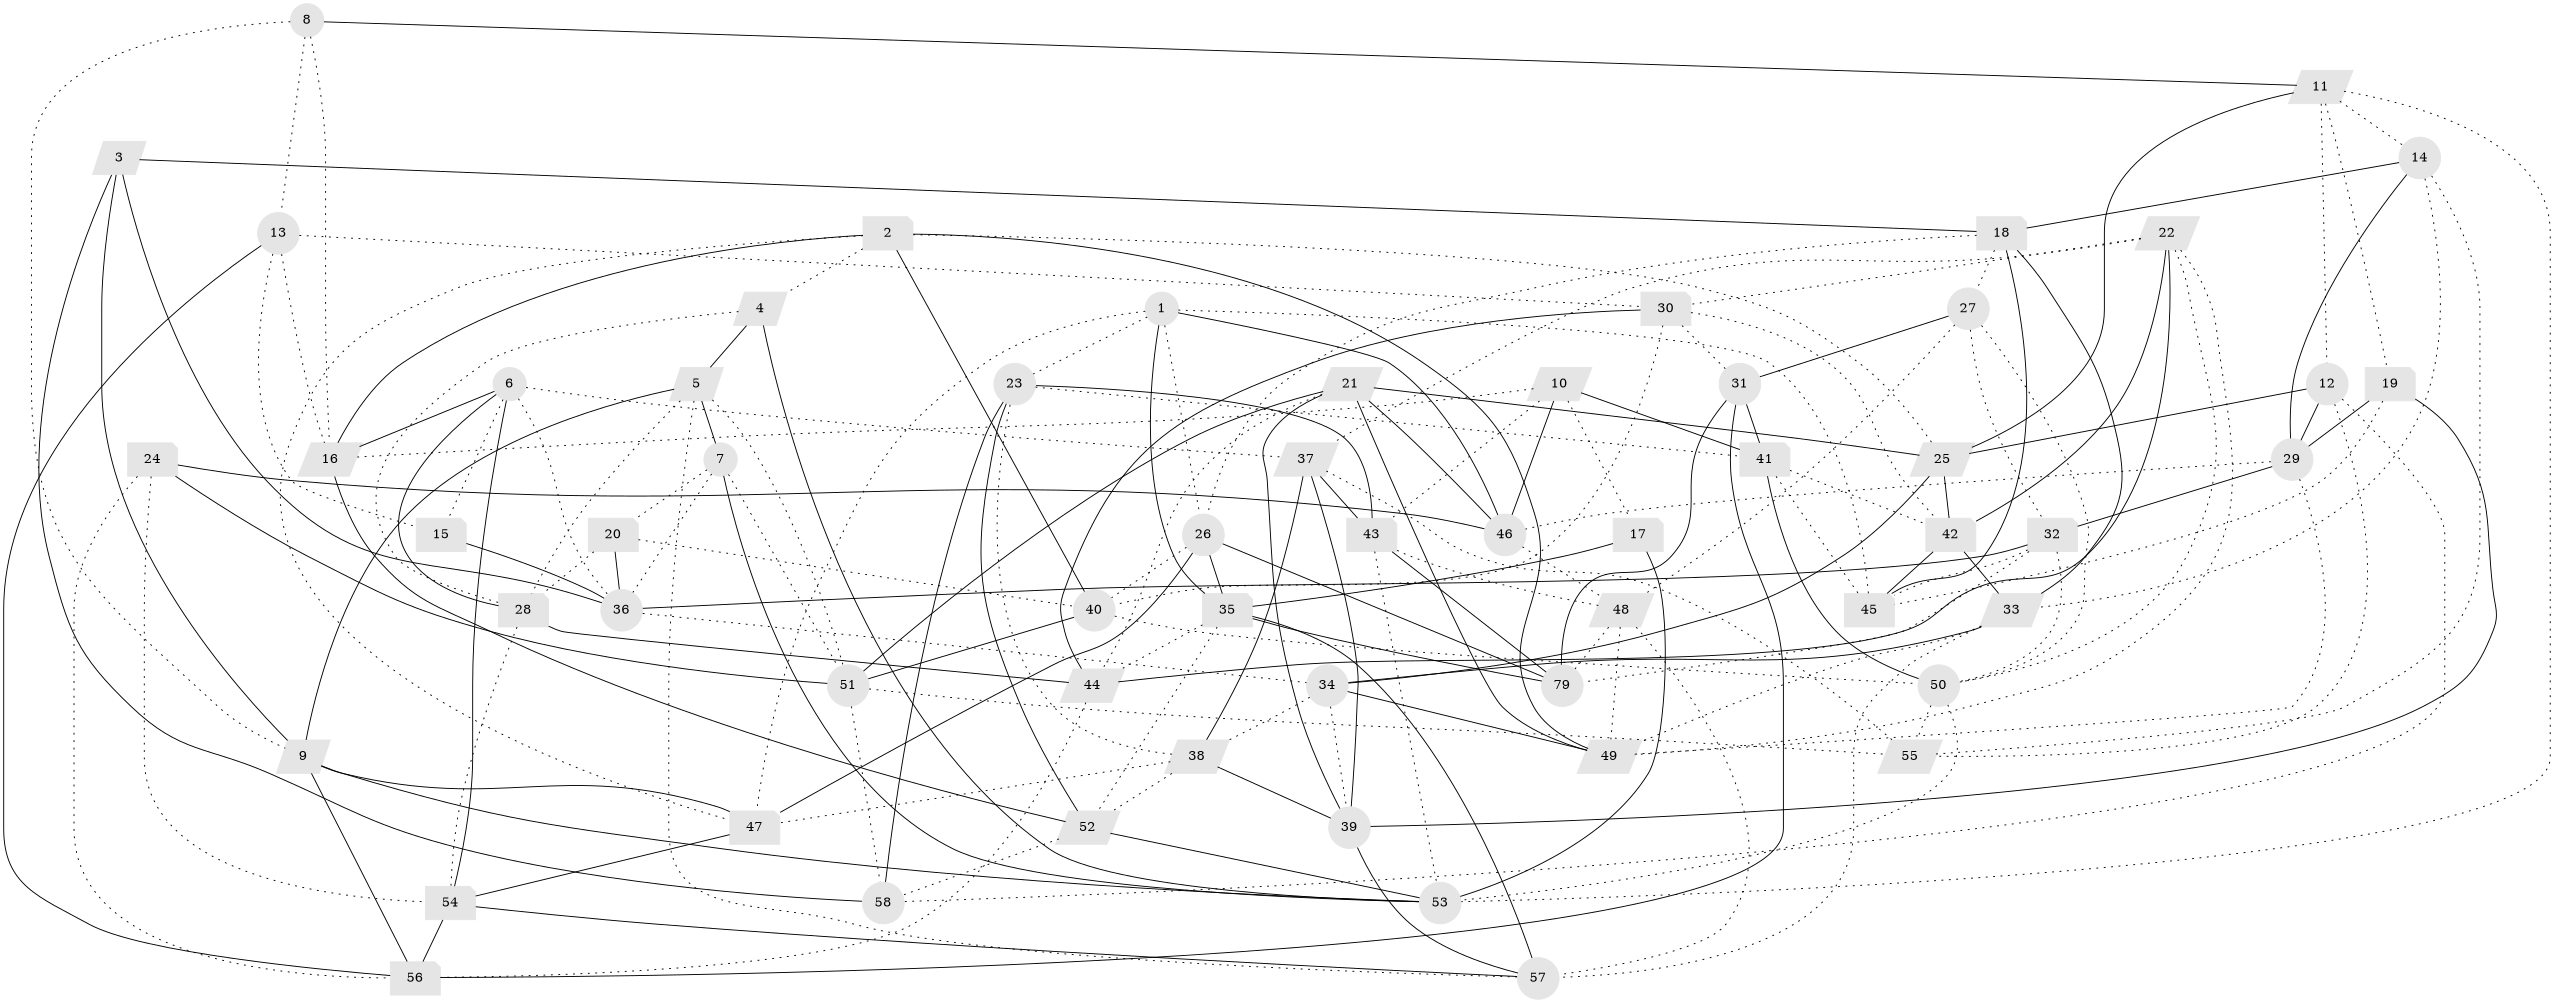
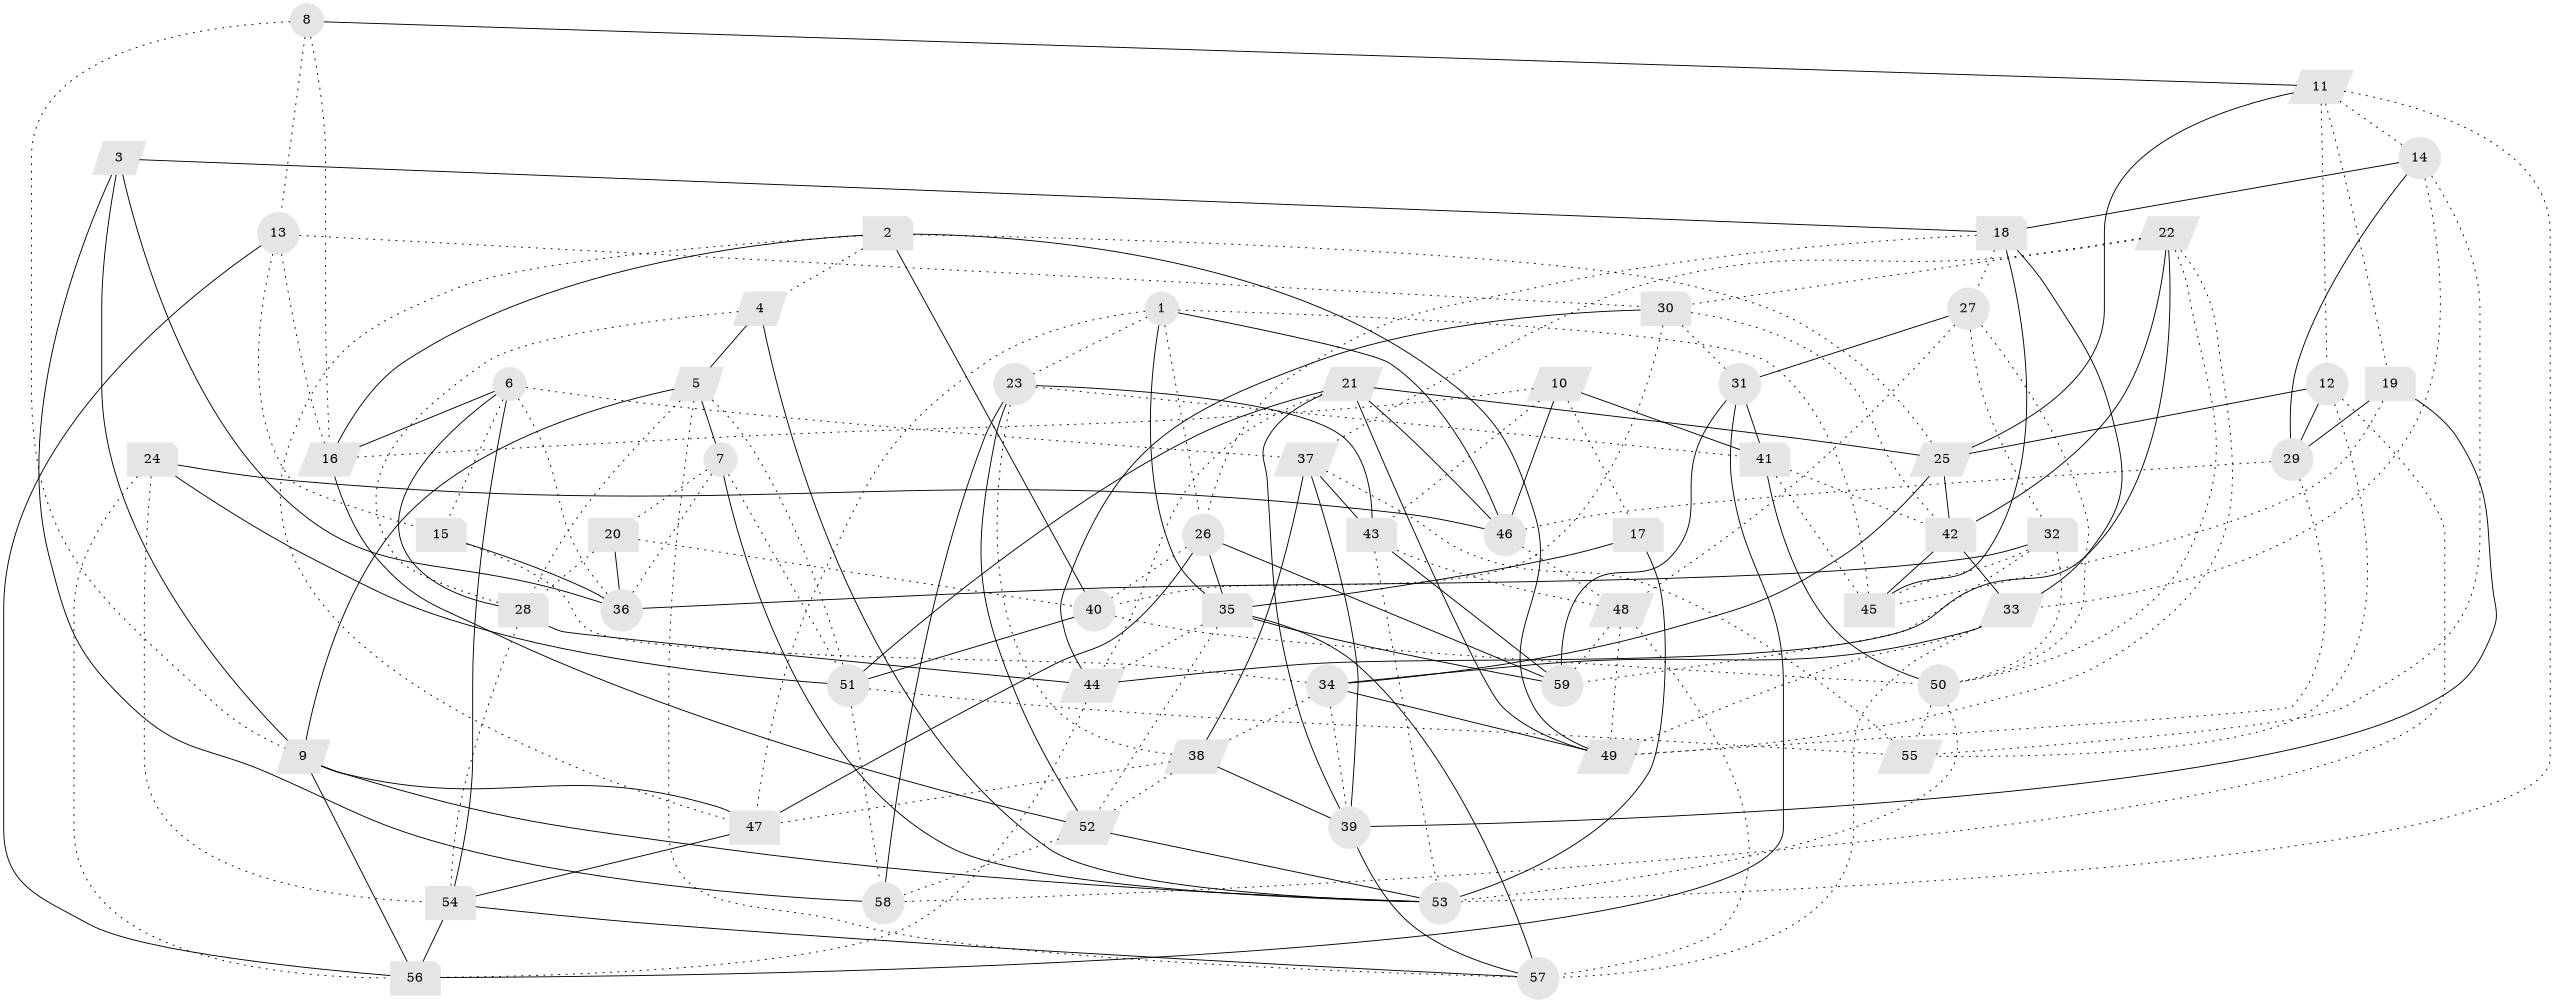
(2175, 496) -> none
(991, 650) -> (870, 657)
(1562, 686) -> (1562, 686)
